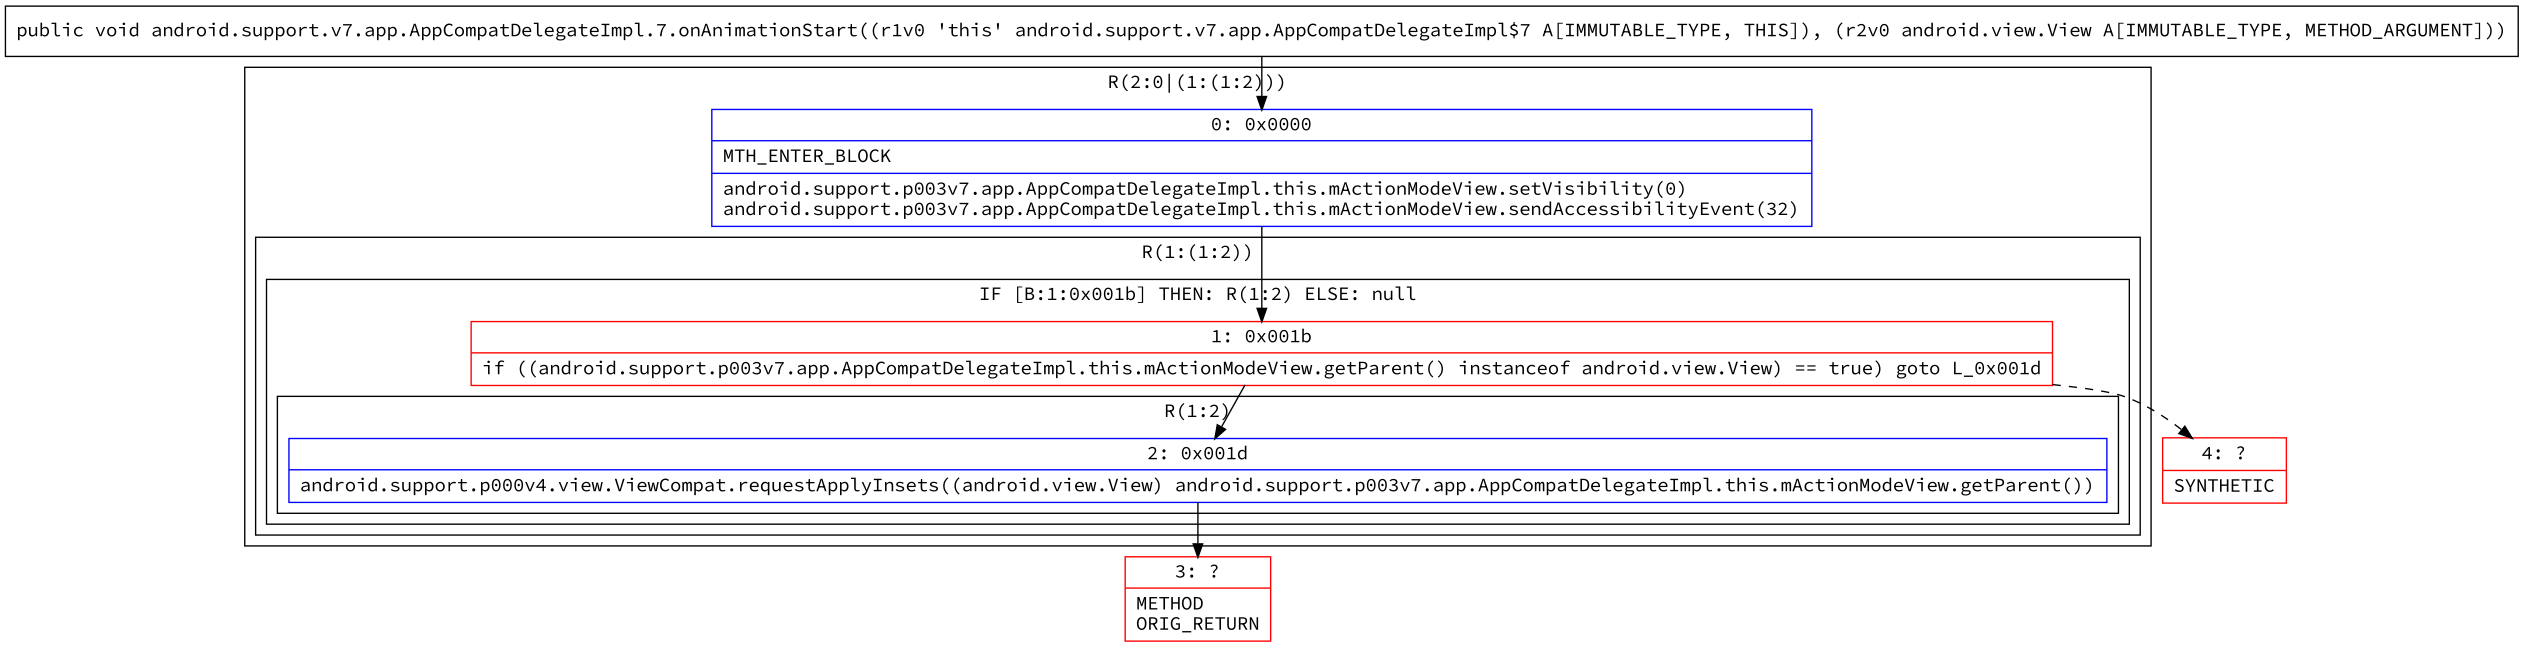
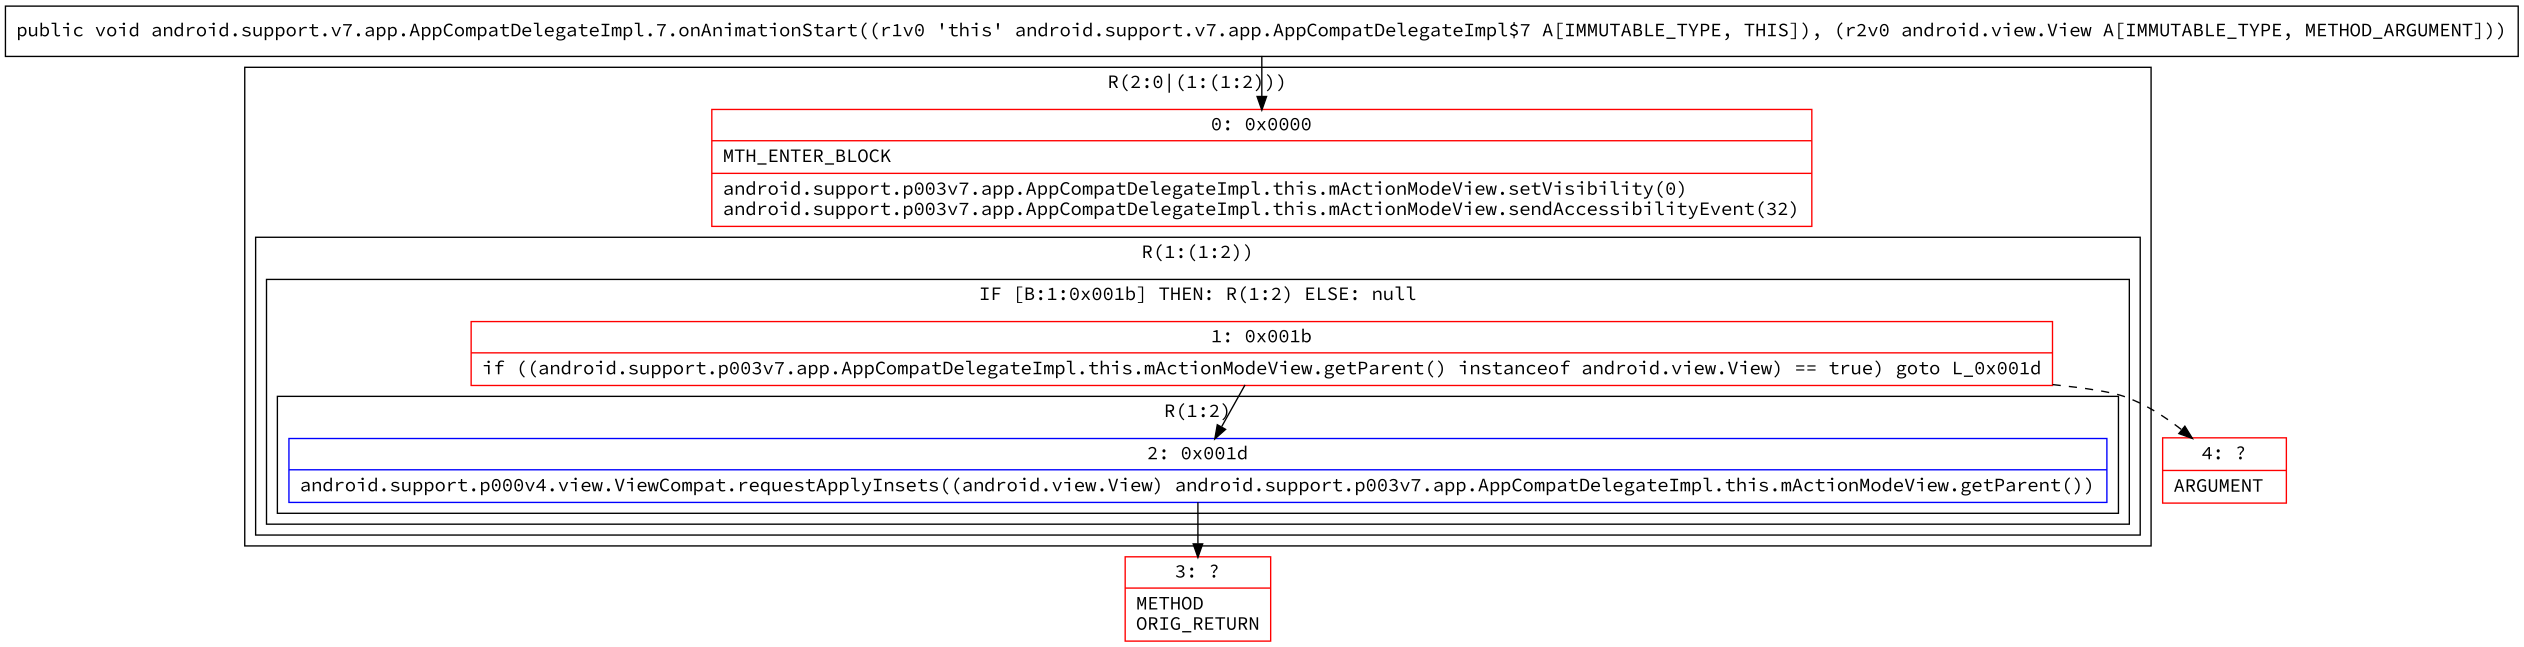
(1262, 168) -> (1262, 168)
(1262, 267) -> none
(2225, 486) -> (2219, 486)
